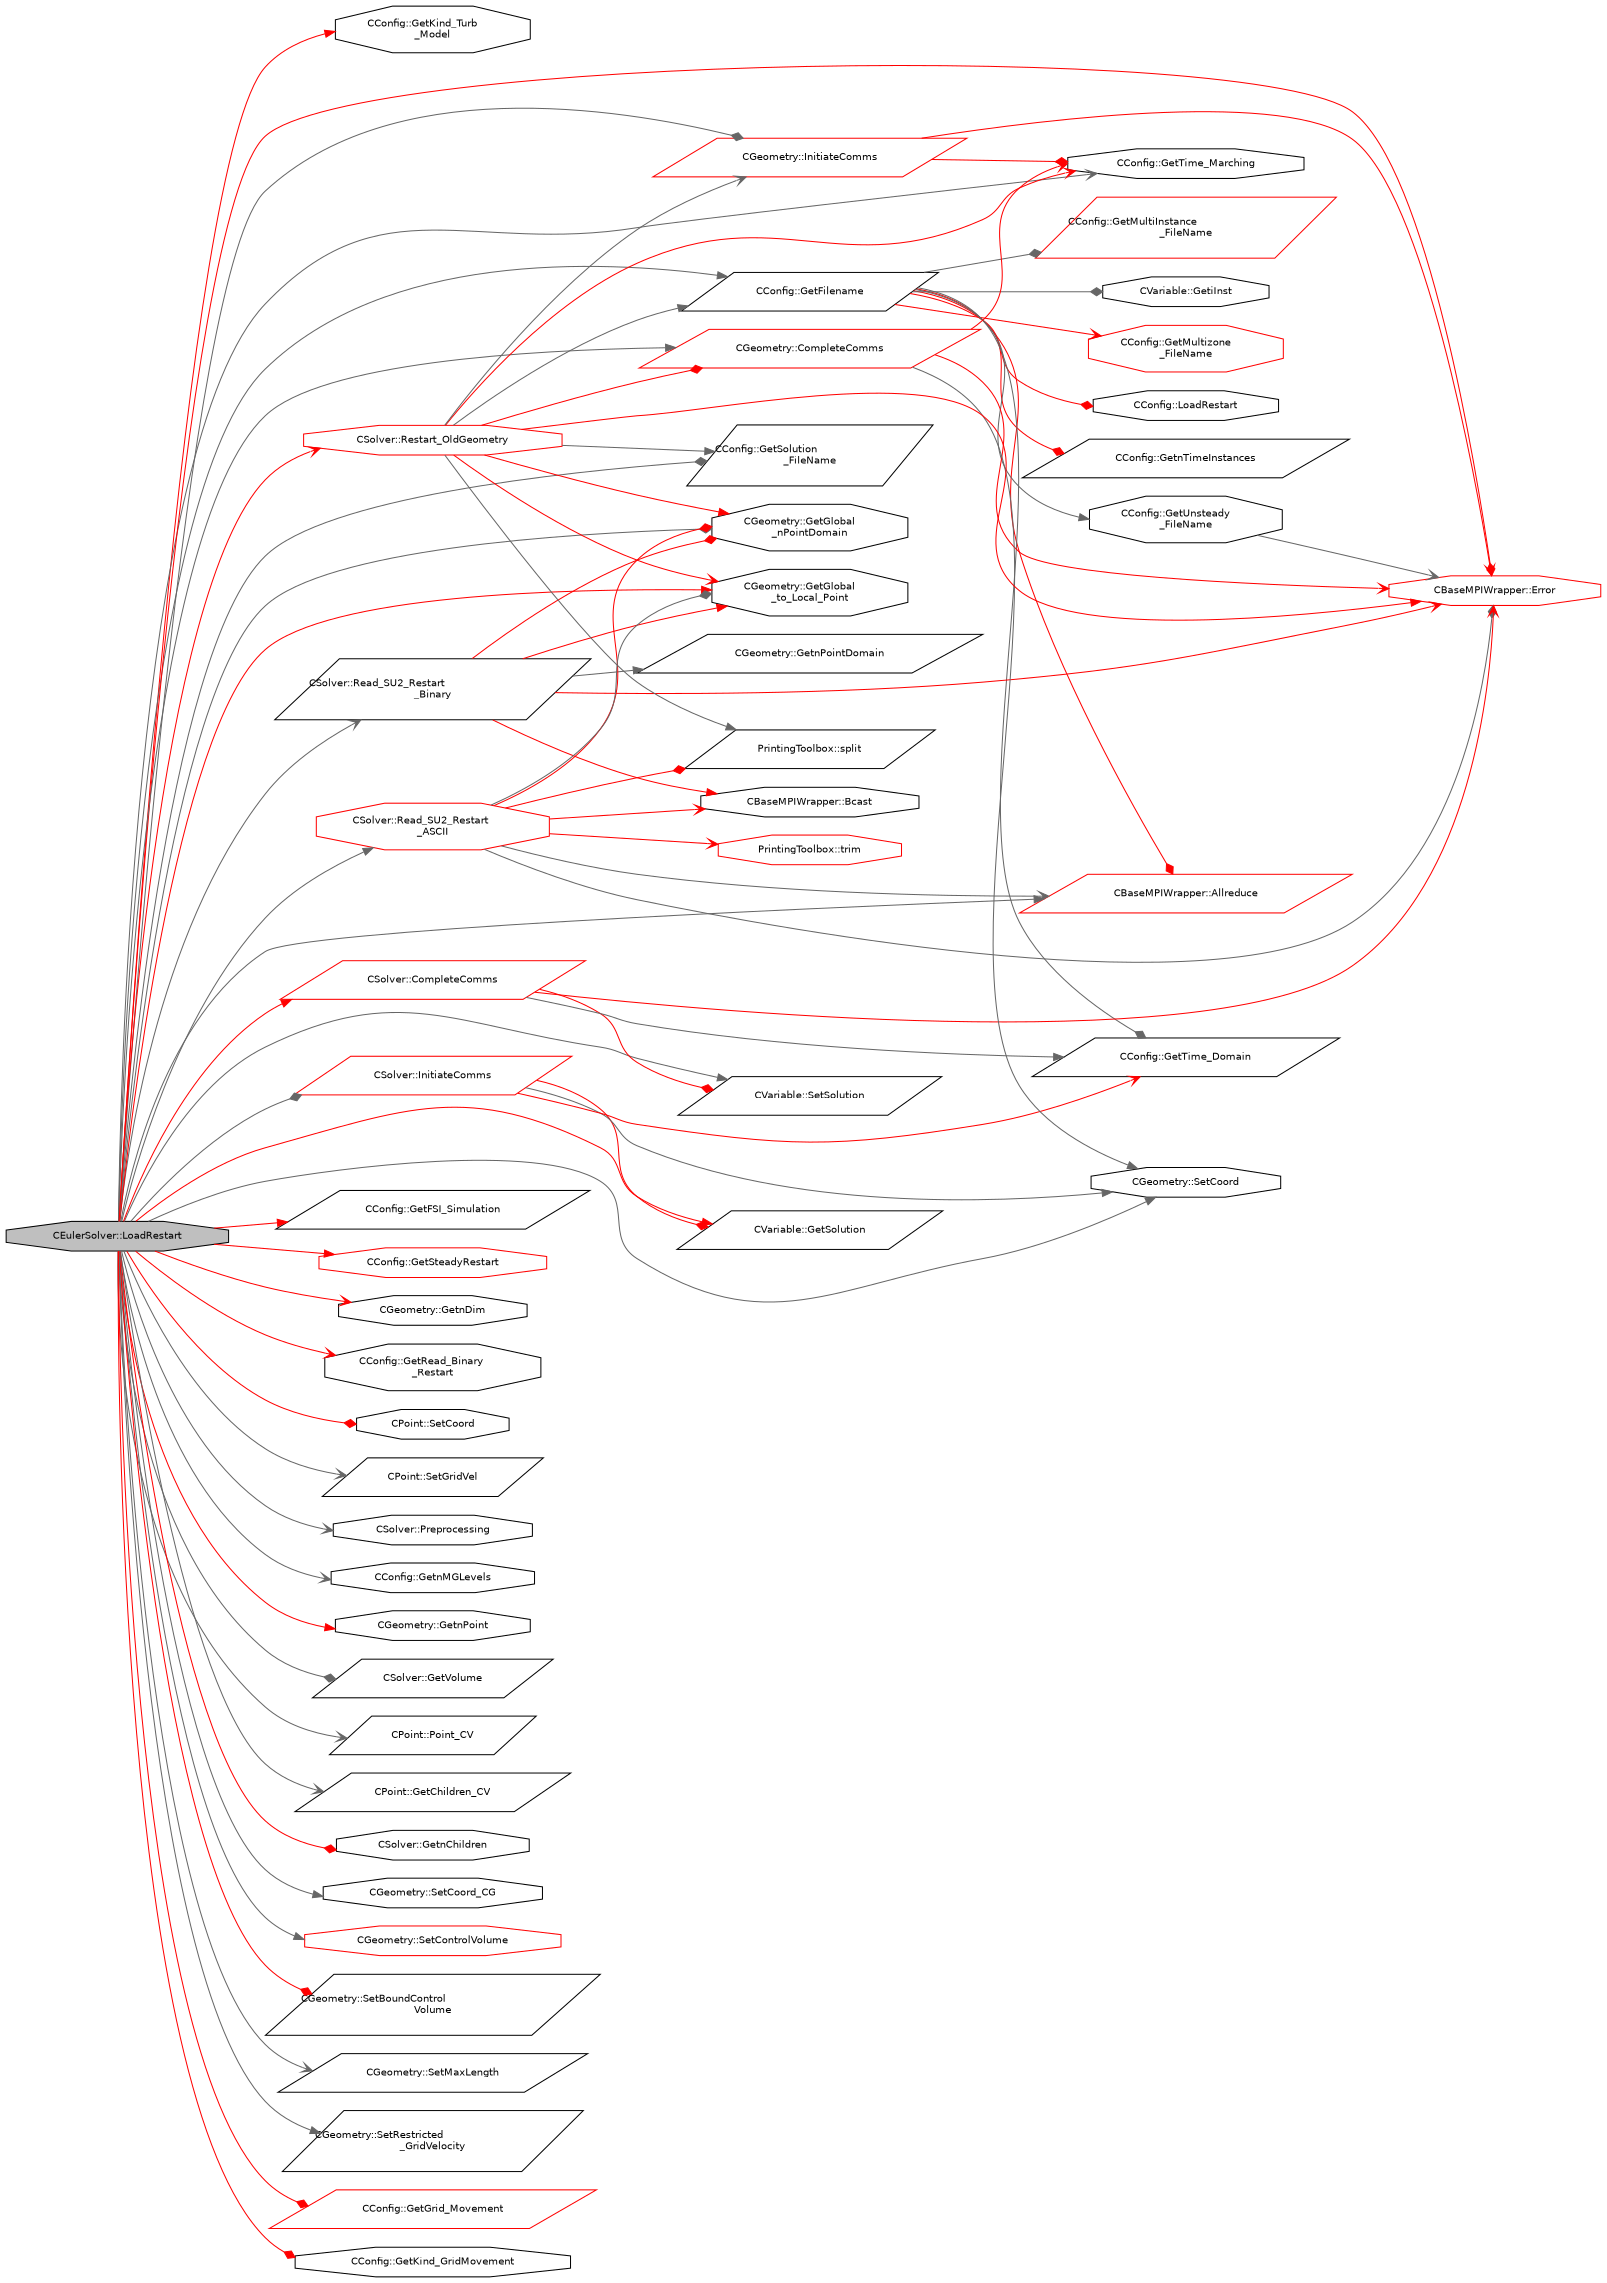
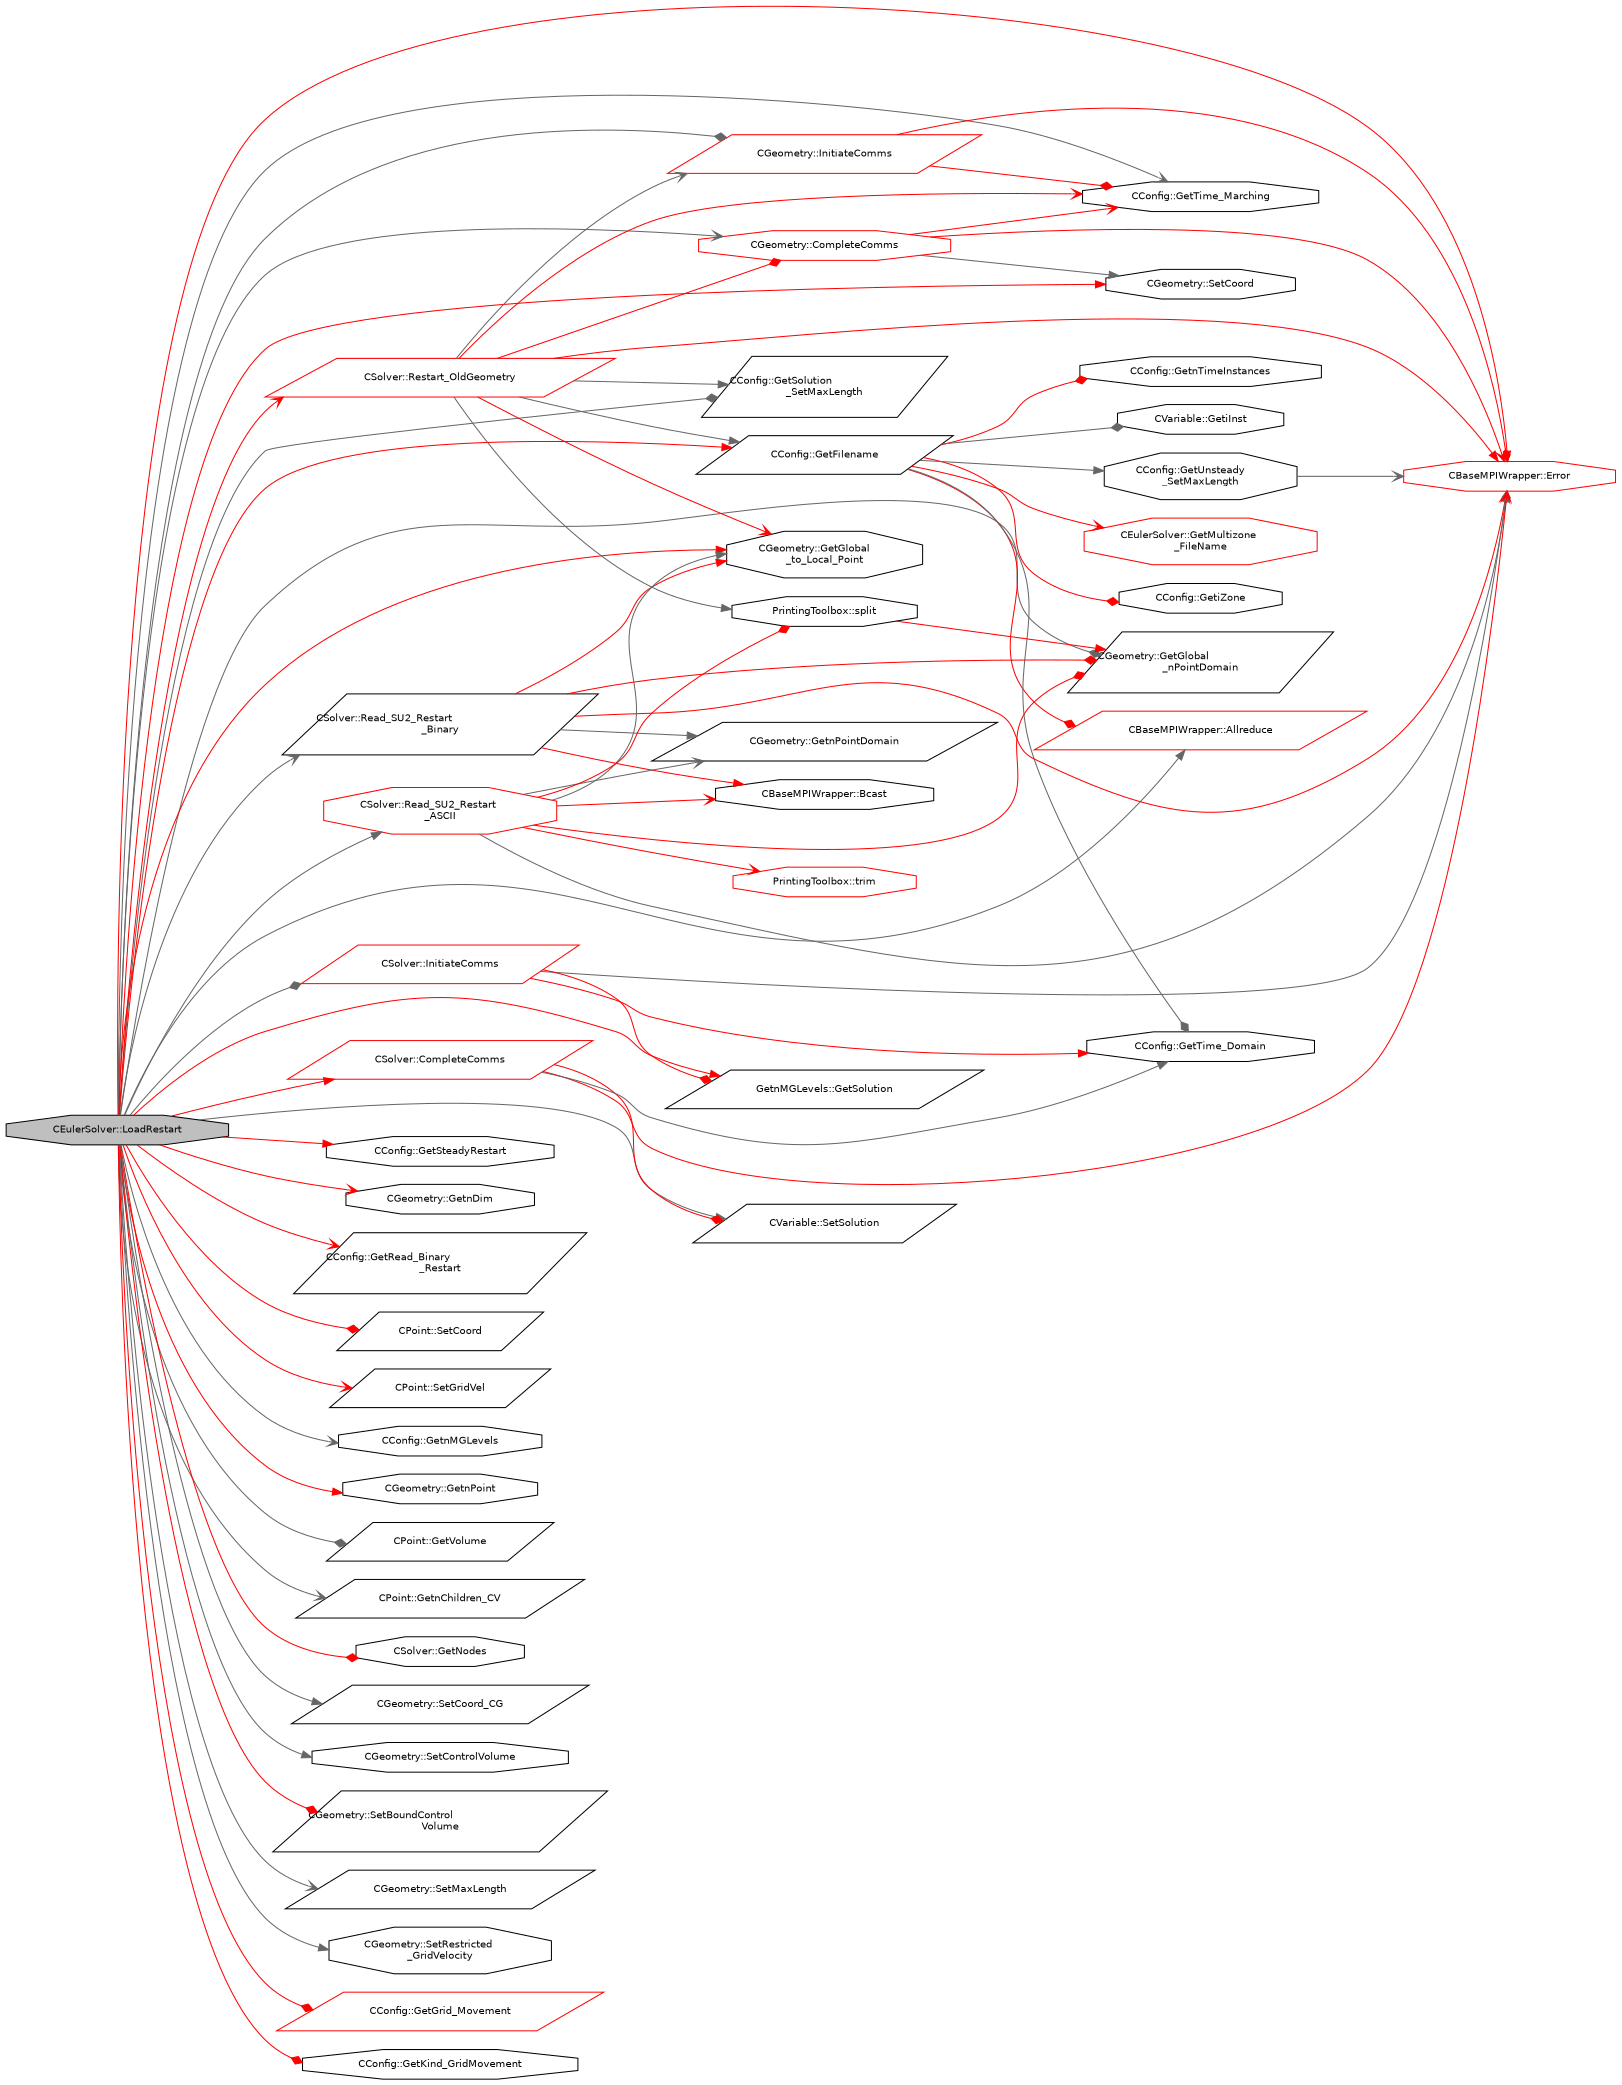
(433, 29) -> none
(497, 85) -> (488, 30)
(1358, 146) -> (1292, 137)
(1186, 228) -> none
(810, 349) -> (825, 246)
(1186, 349) -> (1201, 541)
(1186, 406) -> (1201, 598)
(433, 440) -> (440, 378)
(810, 455) -> (825, 387)
(1186, 459) -> (1201, 372)
(601, 486) -> (996, 635)
(196, 518) -> (218, 568)
(1186, 520) -> (1201, 476)
(810, 528) -> (1201, 662)
(185, 606) -> (191, 428)
(622, 646) -> (633, 676)
(810, 749) -> (825, 612)
(768, 887) -> (613, 777)
(1186, 1057) -> (1201, 1047)
(825, 1142) -> (800, 1043)
(803, 1189) -> (1201, 993)
(433, 1210) -> none
(810, 1230) -> (825, 1089)
(630, 1252) -> (287, 340)
(433, 1263) -> (440, 1151)
(433, 1367) -> (440, 1263)
(203, 1391) -> (201, 1297)
(433, 1424) -> (440, 1331)
(433, 1530) -> none
(433, 1678) -> (440, 1542)
(433, 1735) -> (440, 1599)
(433, 1792) -> none
(433, 1845) -> (440, 1652)
(433, 1893) -> (440, 1705)
(433, 1941) -> (440, 1757)
(433, 2141) -> (440, 1951)
